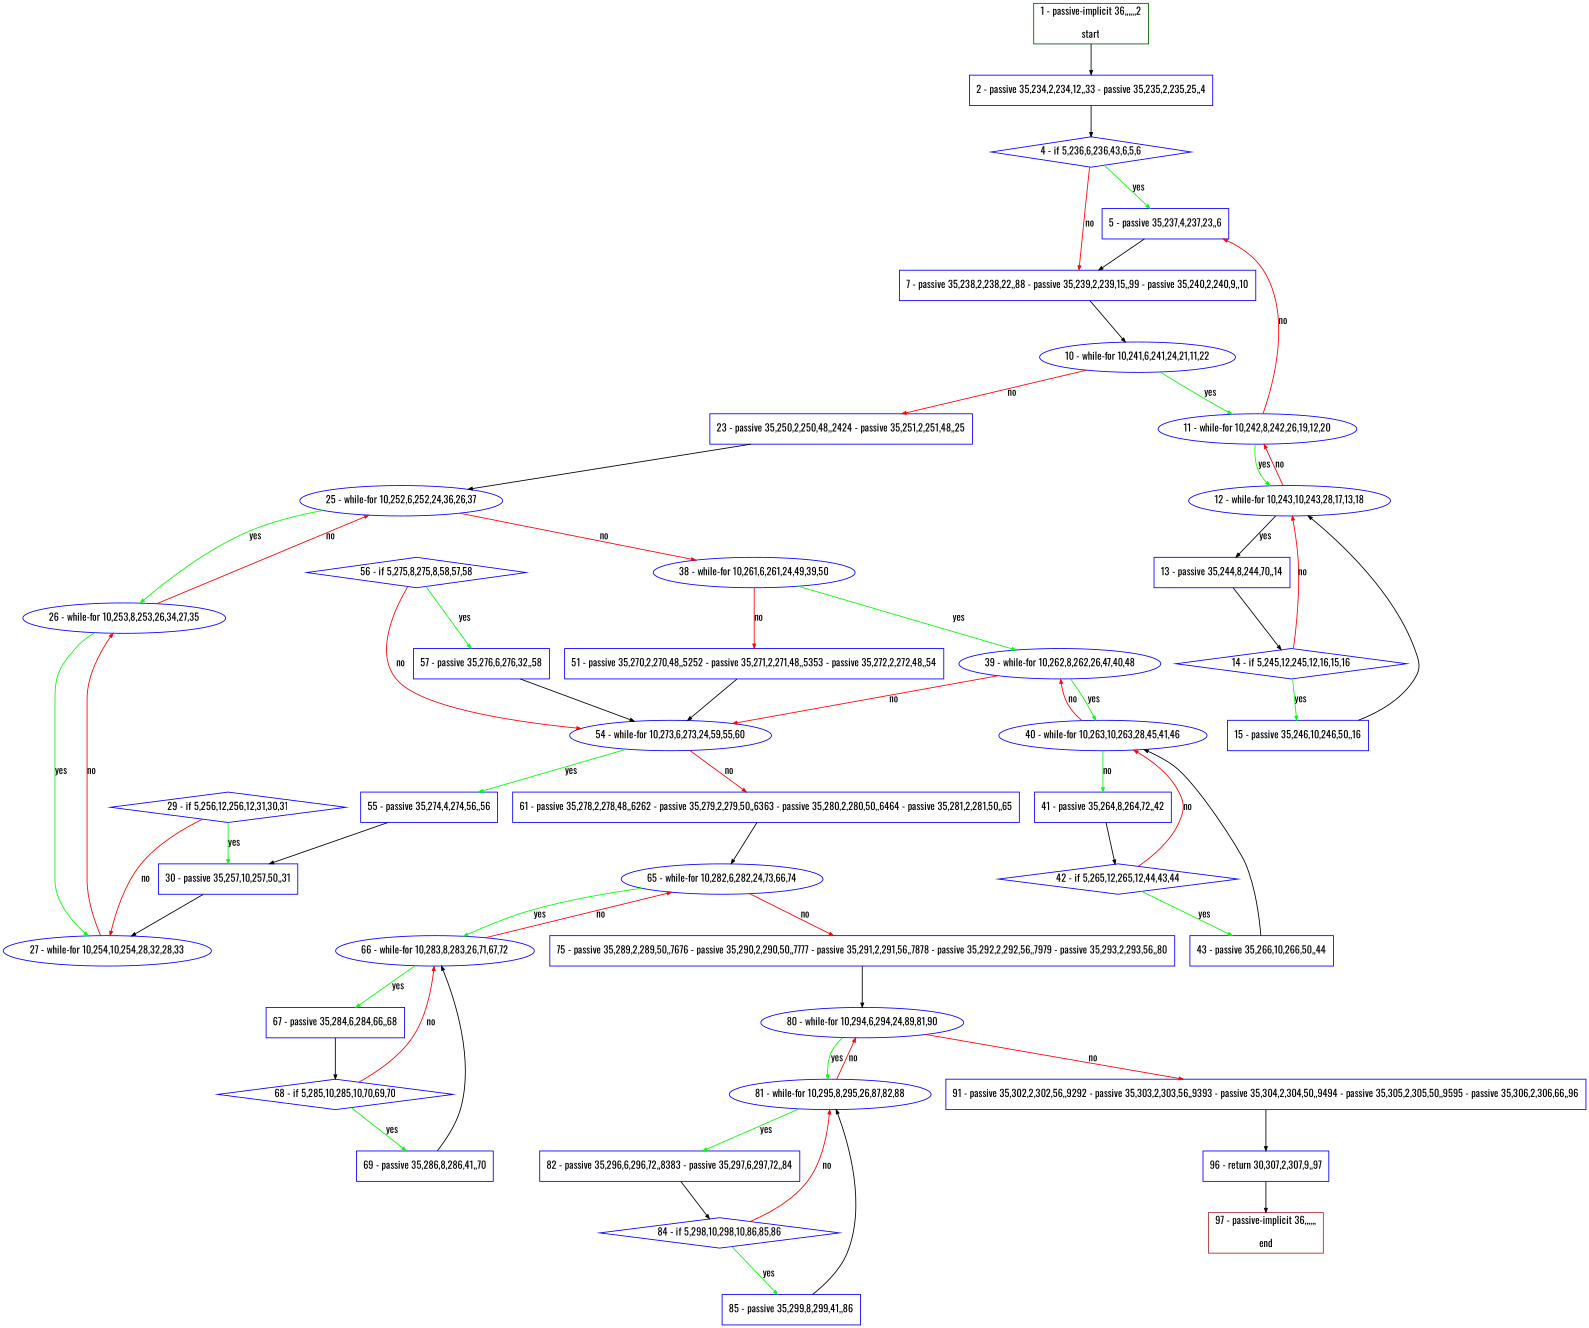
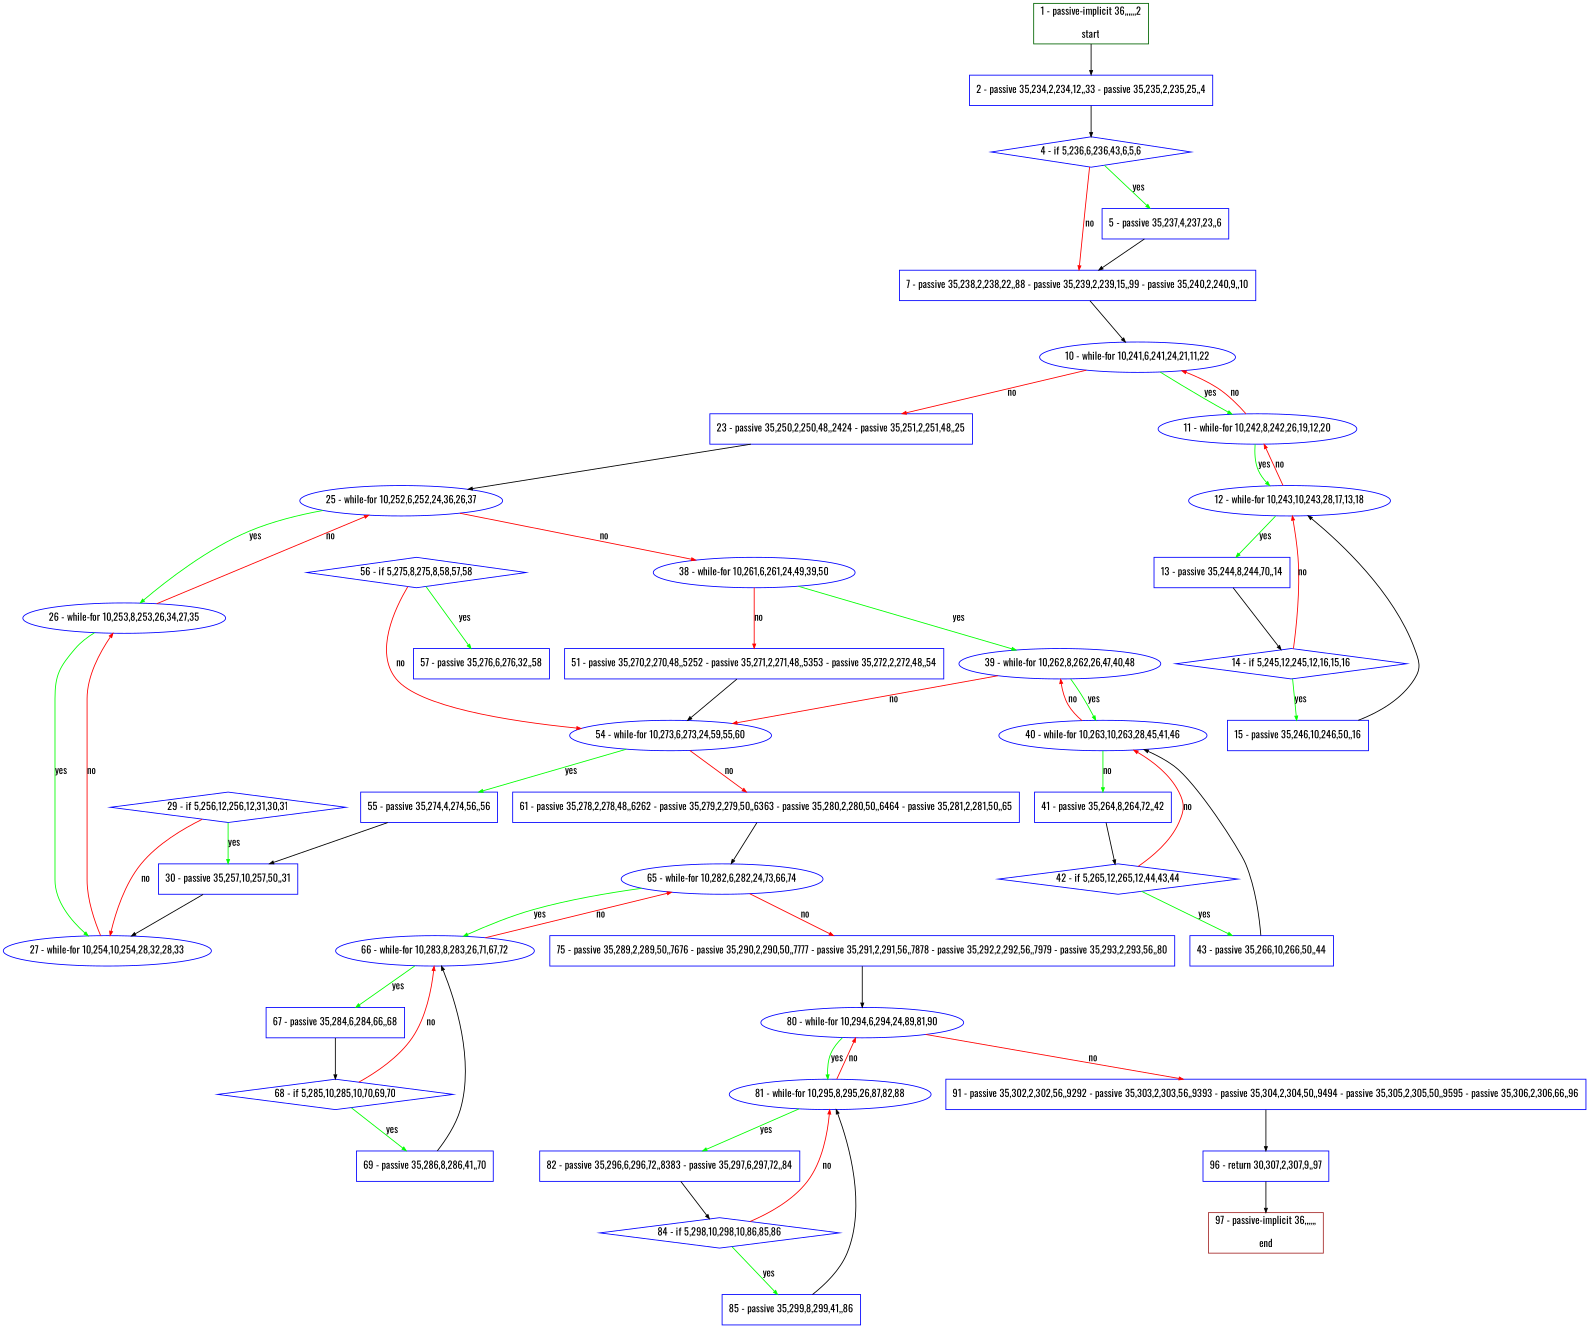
(1278, 318) -> (1219, 389)
(1257, 535) -> (1257, 535)
(575, 699) -> none
